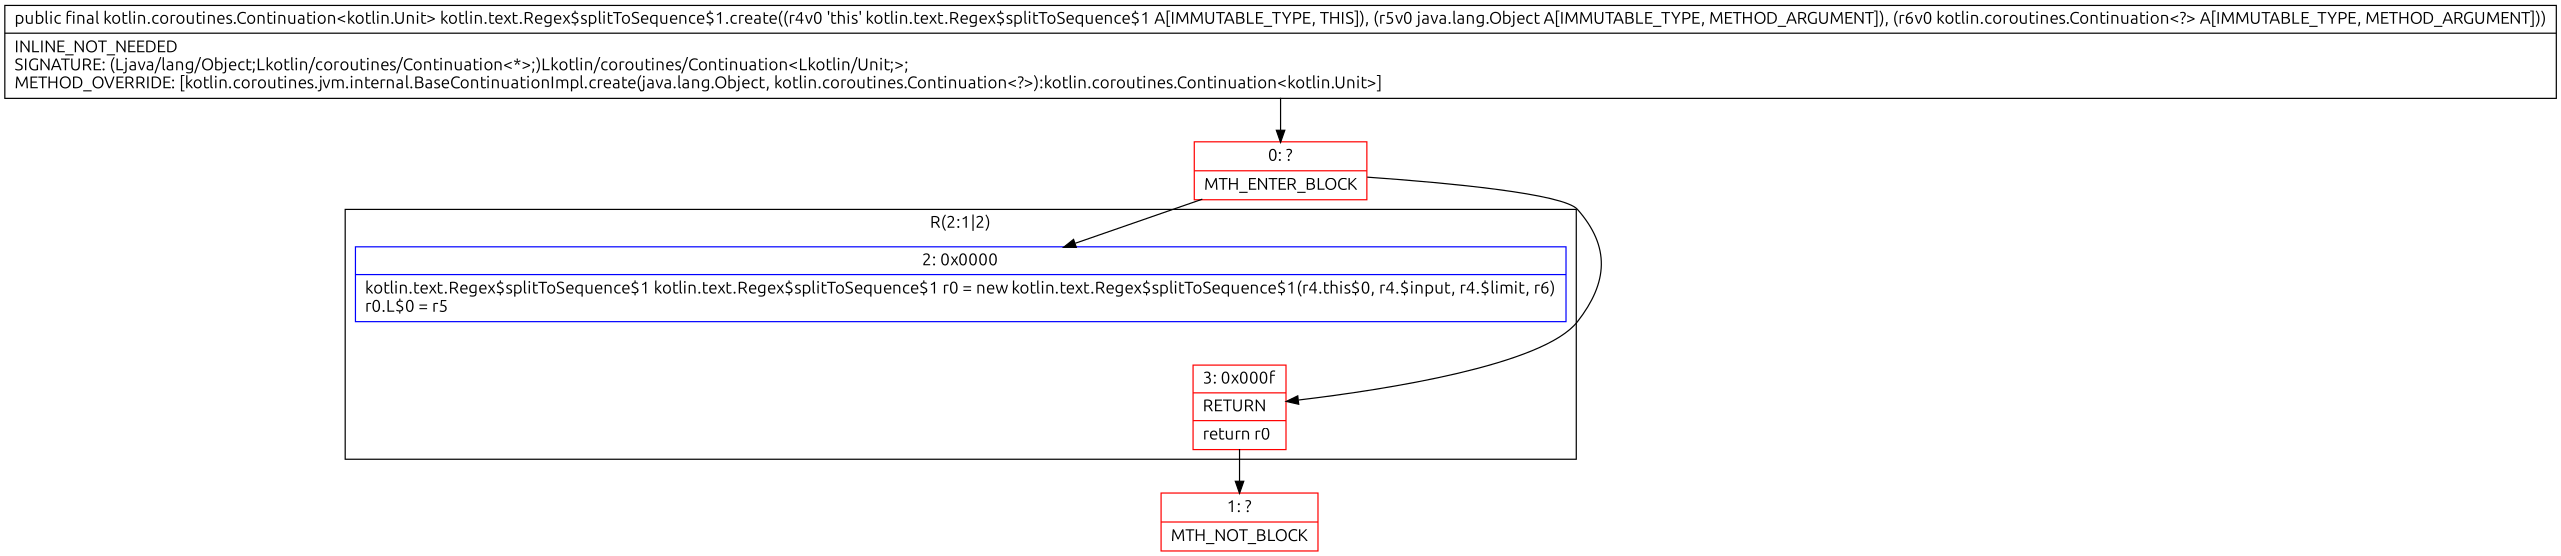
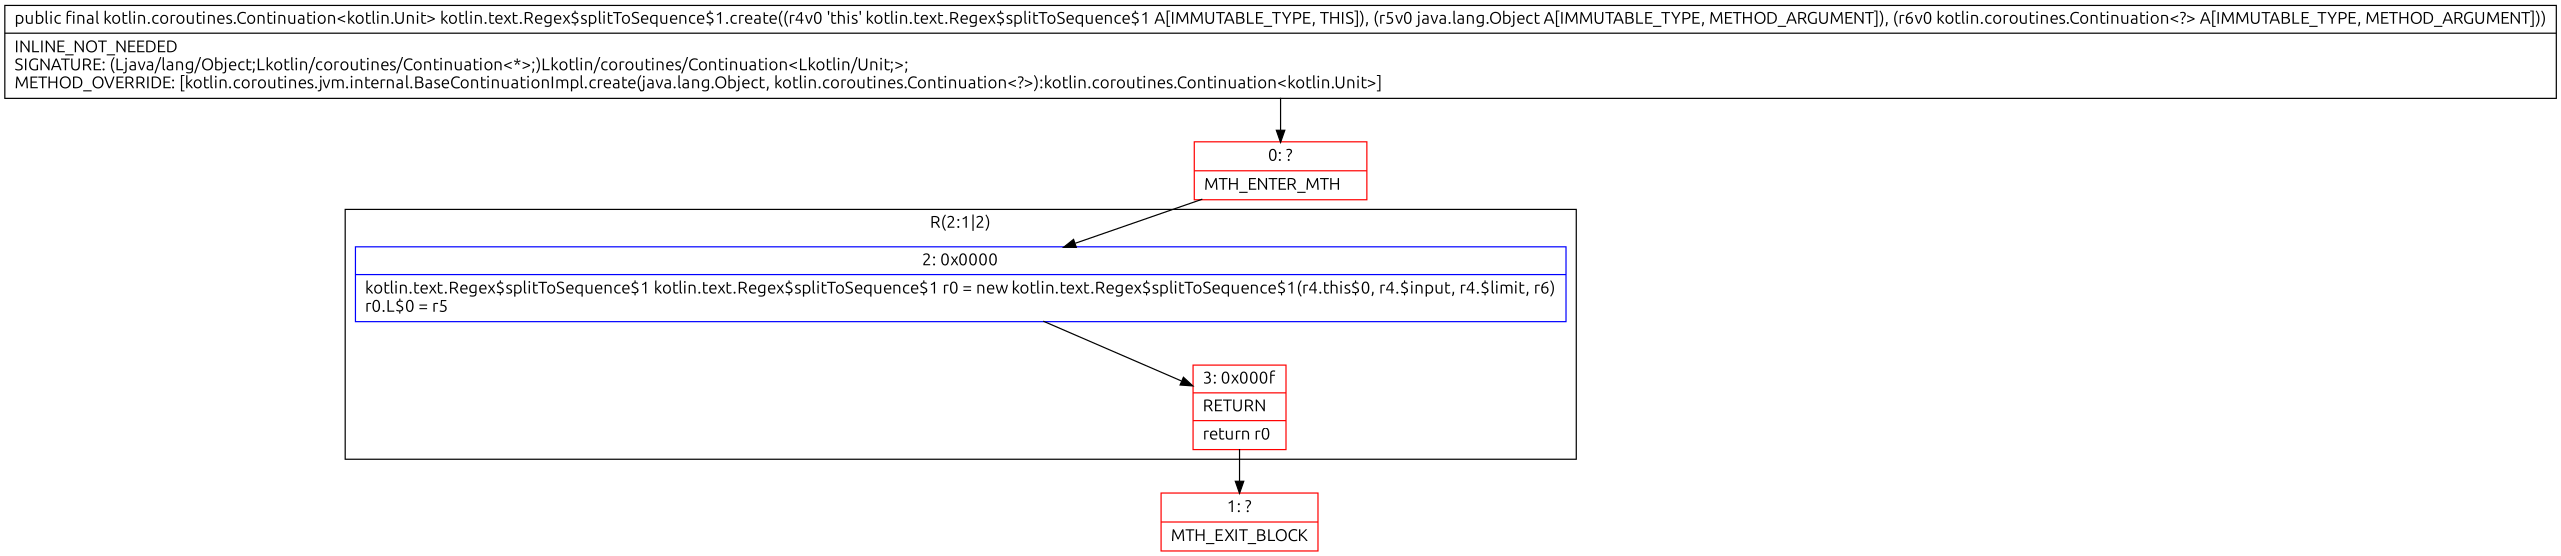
(1281, 185) -> (1273, 185)
(1590, 303) -> (1112, 351)
(1240, 536) -> (1240, 536)
